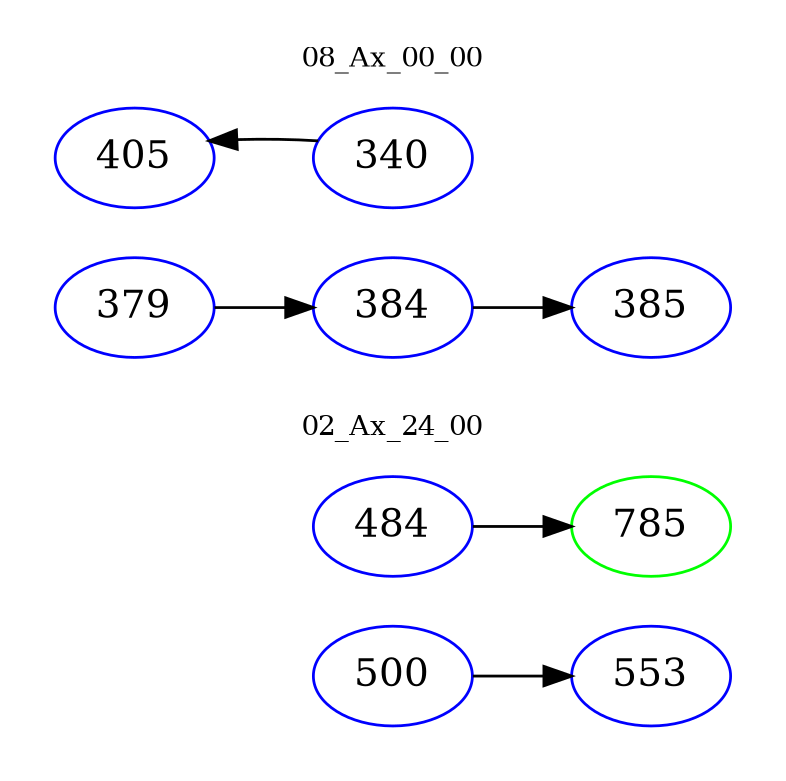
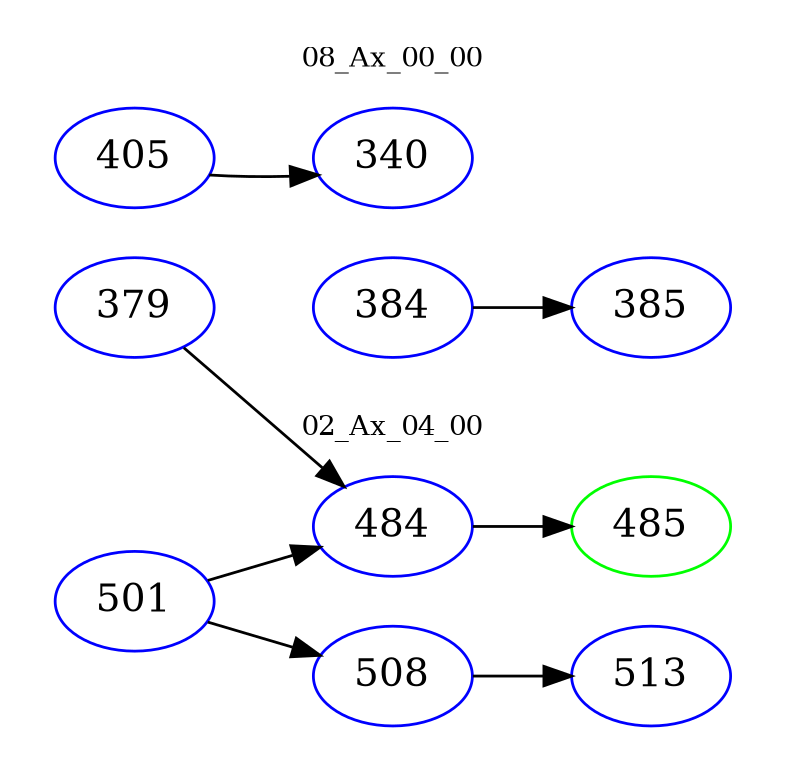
(278, 139) -> (249, 177)
(250, 308) -> (267, 420)
(393, 428) -> (393, 428)
(651, 526) -> (651, 526)
none -> (135, 601)
(393, 676) -> (393, 676)
(651, 676) -> (651, 676)
